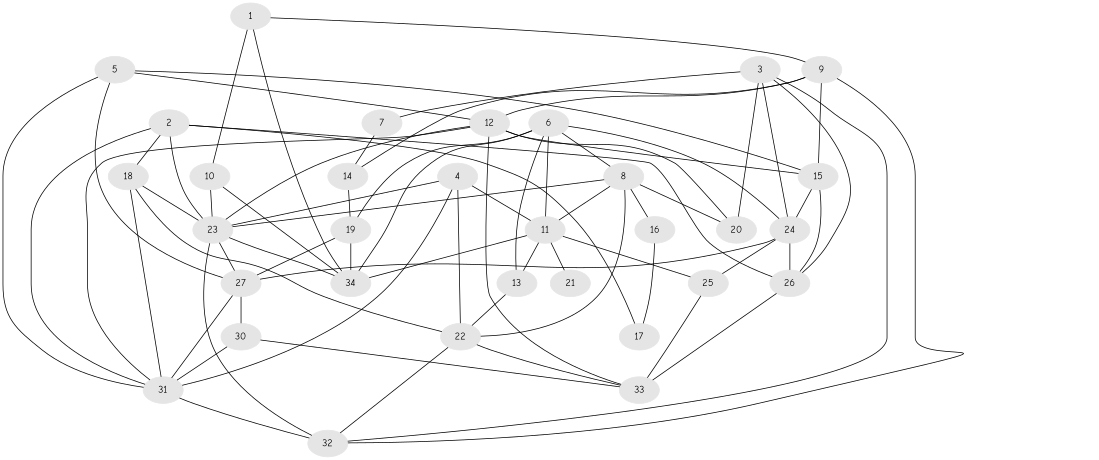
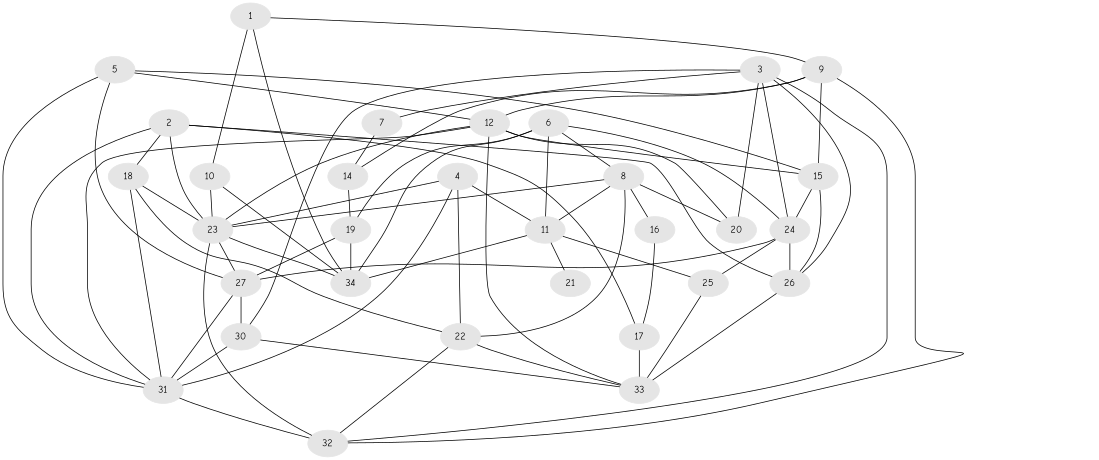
none -> (441, 85)
(517, 283) -> none
none -> (639, 363)
